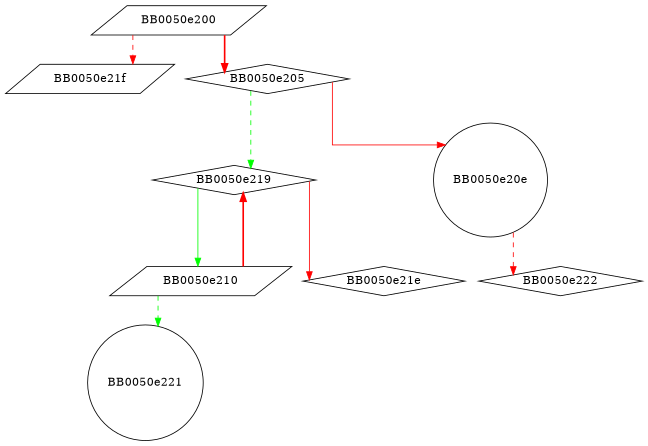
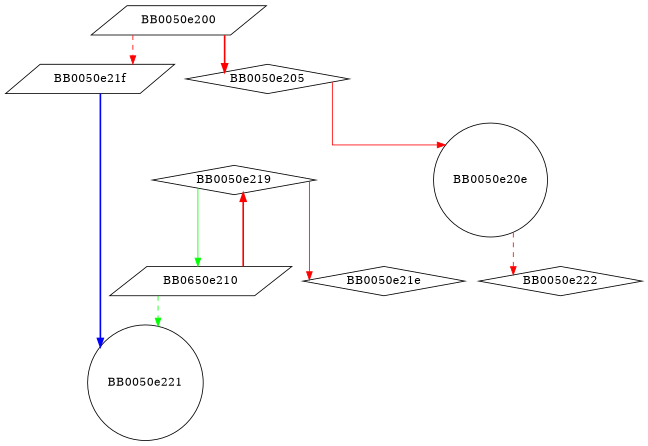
(251, 126) -> none
none -> (100, 216)
(201, 281) -> (201, 281)
